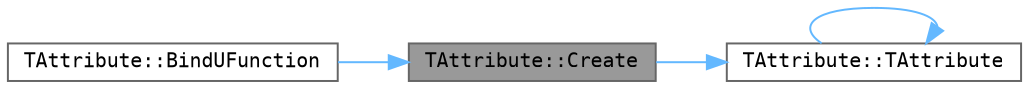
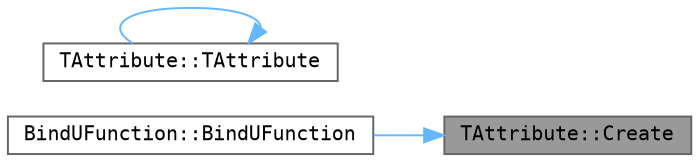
(173, 62) -> (191, 135)
(681, 62) -> none
